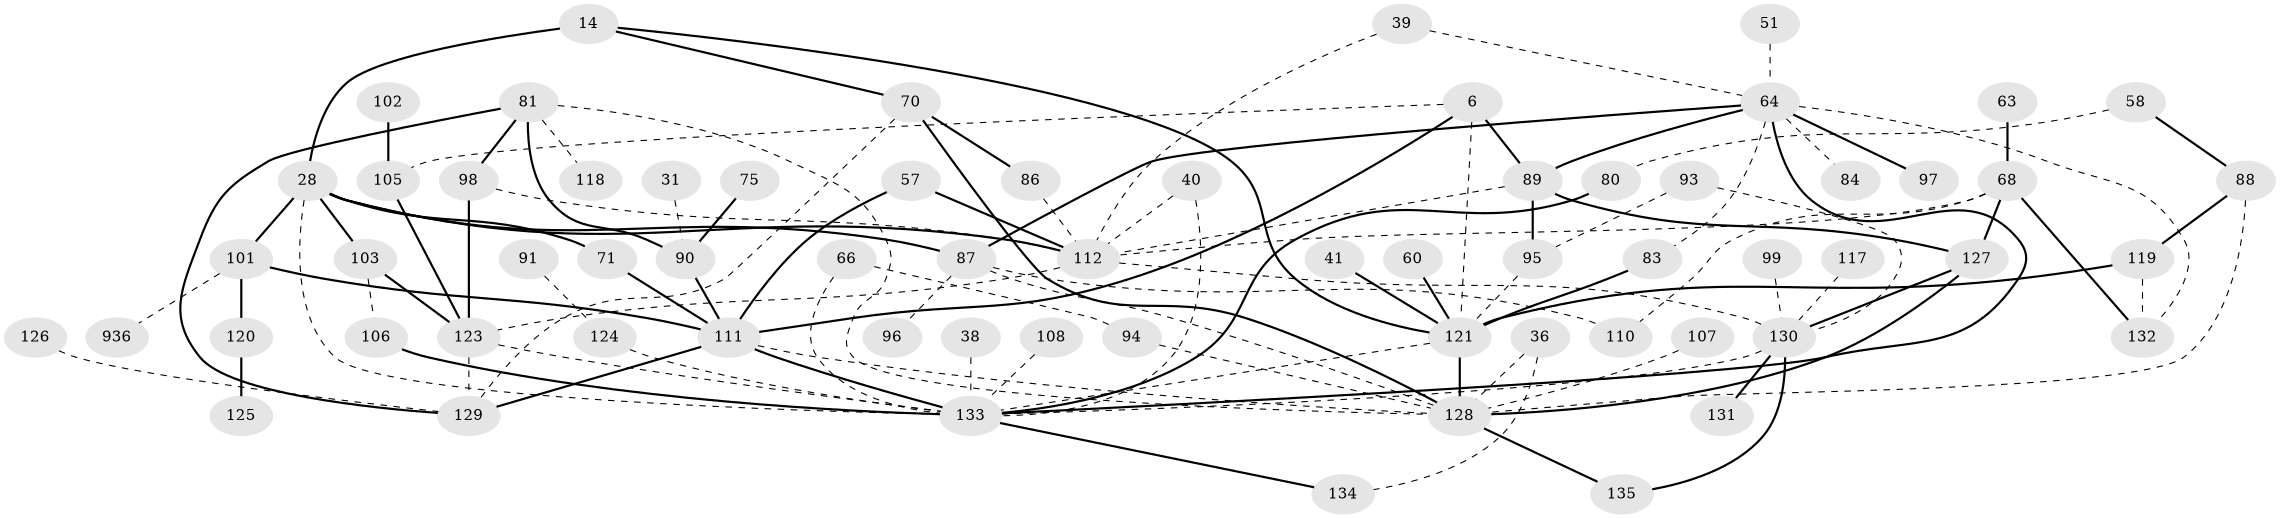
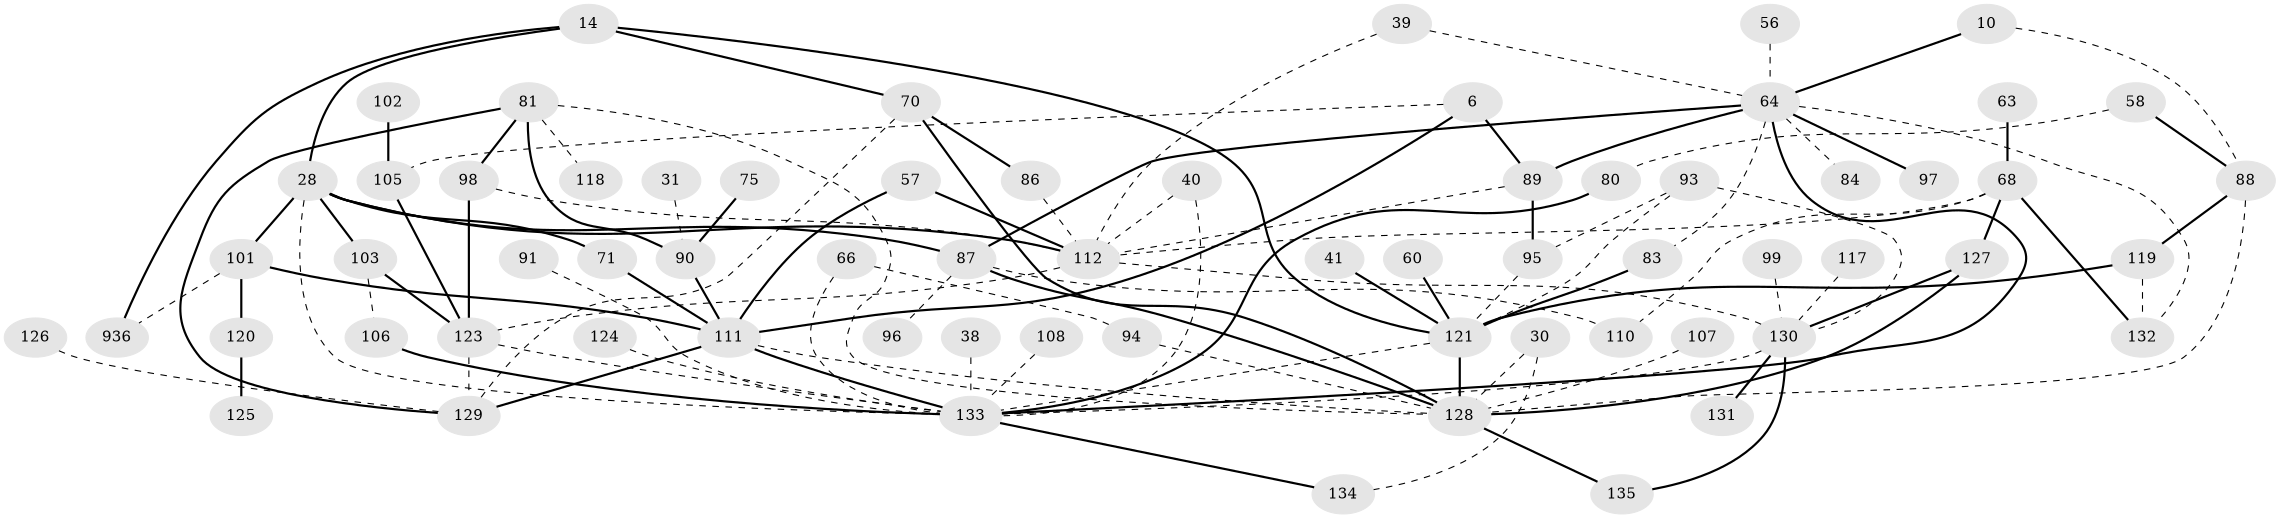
(1770, 24) -> (1770, 24)
none -> (1987, 24)
none -> (289, 97)
(1466, 220) -> (1583, 270)
(1801, 229) -> none
(567, 298) -> (694, 360)
(1214, 331) -> (1214, 331)
(1540, 338) -> (1540, 338)
